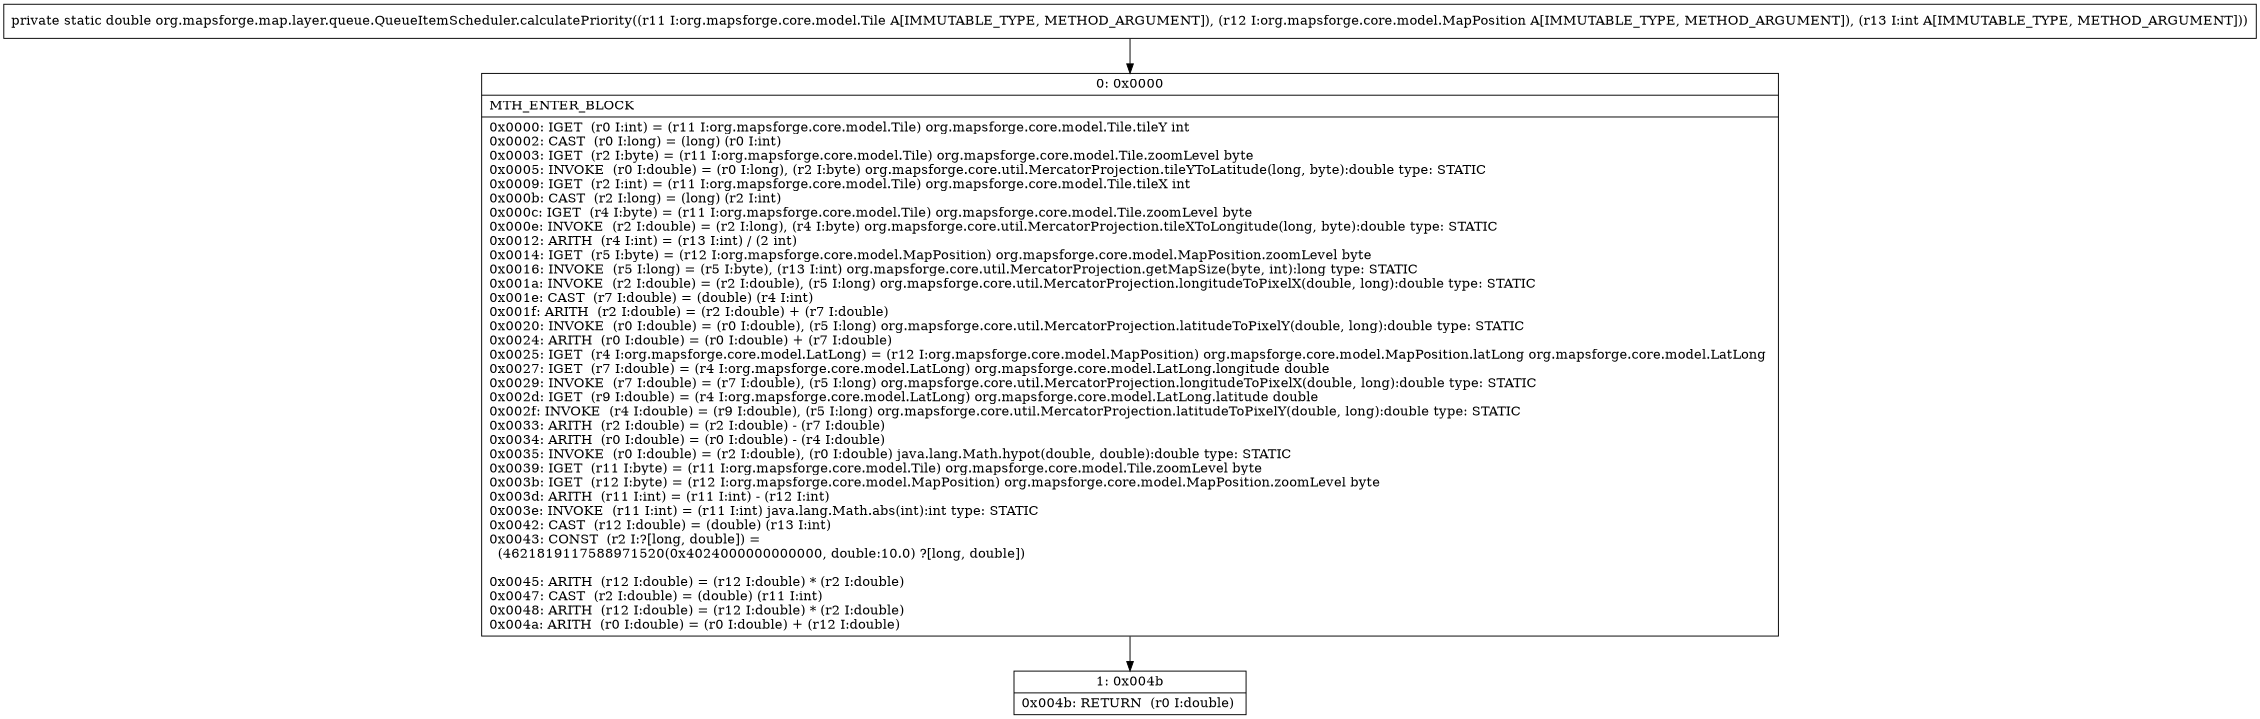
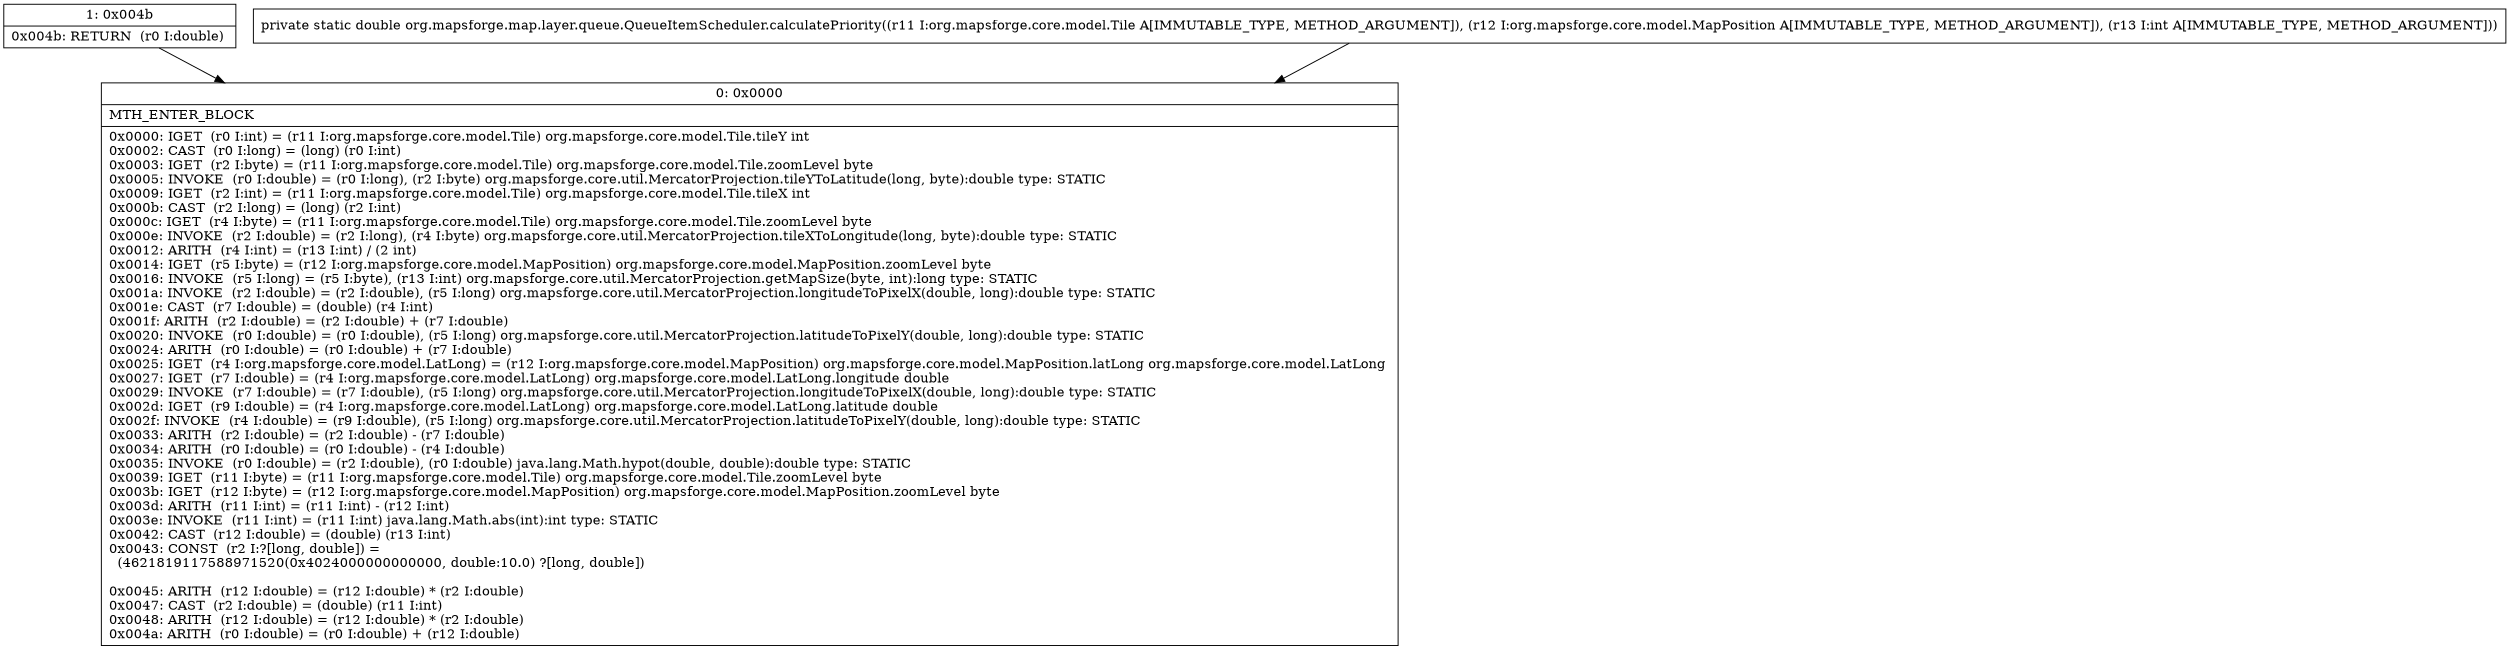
(1130, 649) -> (188, 63)
